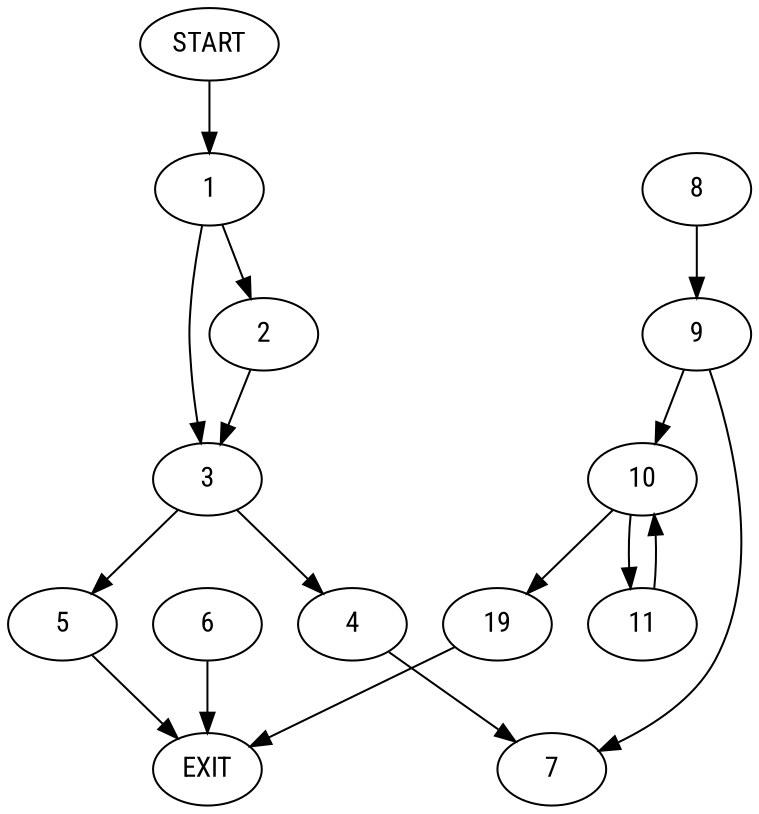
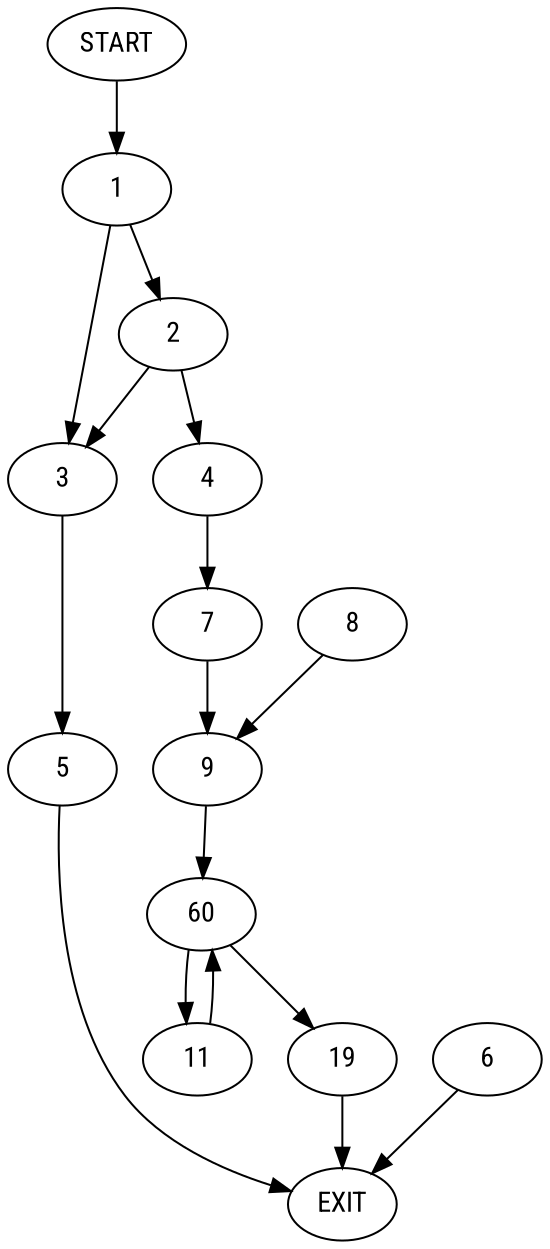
(642, 479) -> (201, 914)
(272, 545) -> (188, 397)
(739, 580) -> (207, 687)
